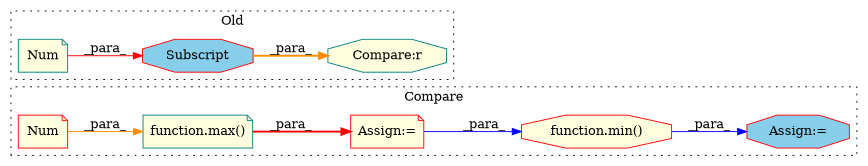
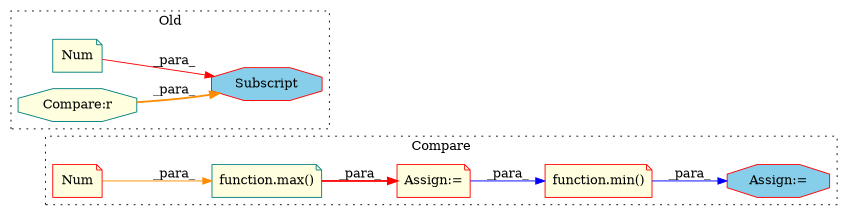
(286, 56) -> (173, 99)
(597, 132) -> (599, 181)
